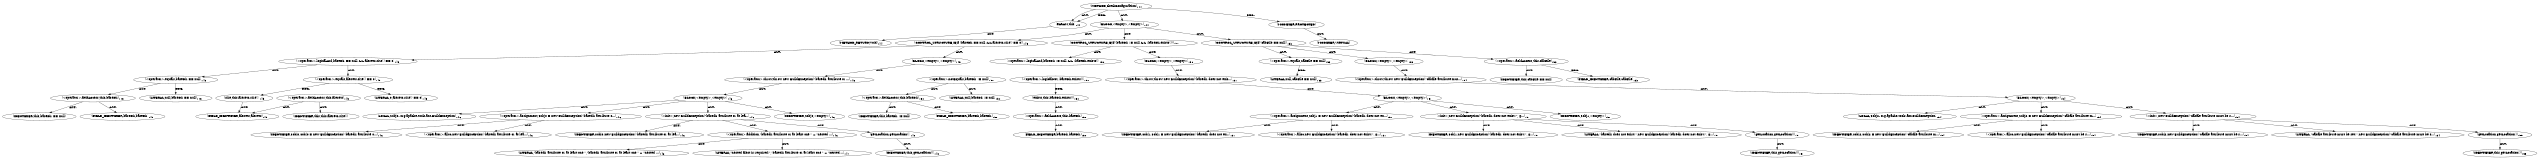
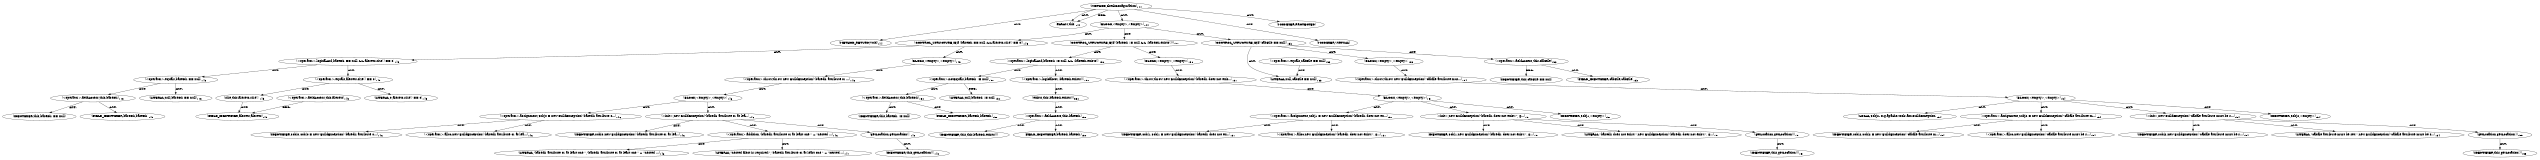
(1251, 16) -> (1251, 16)
(1314, 33) -> (1225, 25)
(968, 34) -> (989, 25)
(1276, 52) -> (1253, 68)
none -> (1009, 70)
none -> (1056, 70)
(1302, 71) -> (1302, 71)
(1530, 71) -> (1530, 71)
(1576, 71) -> (1576, 71)
(180, 89) -> (180, 89)
(306, 89) -> (306, 89)
(382, 89) -> (382, 89)
(973, 89) -> (973, 89)
(1060, 89) -> (1060, 89)
(1077, 98) -> (1077, 98)
(287, 107) -> (287, 107)
(321, 117) -> none
(419, 117) -> none
(809, 117) -> none
none -> (2295, 117)
none -> (969, 135)
